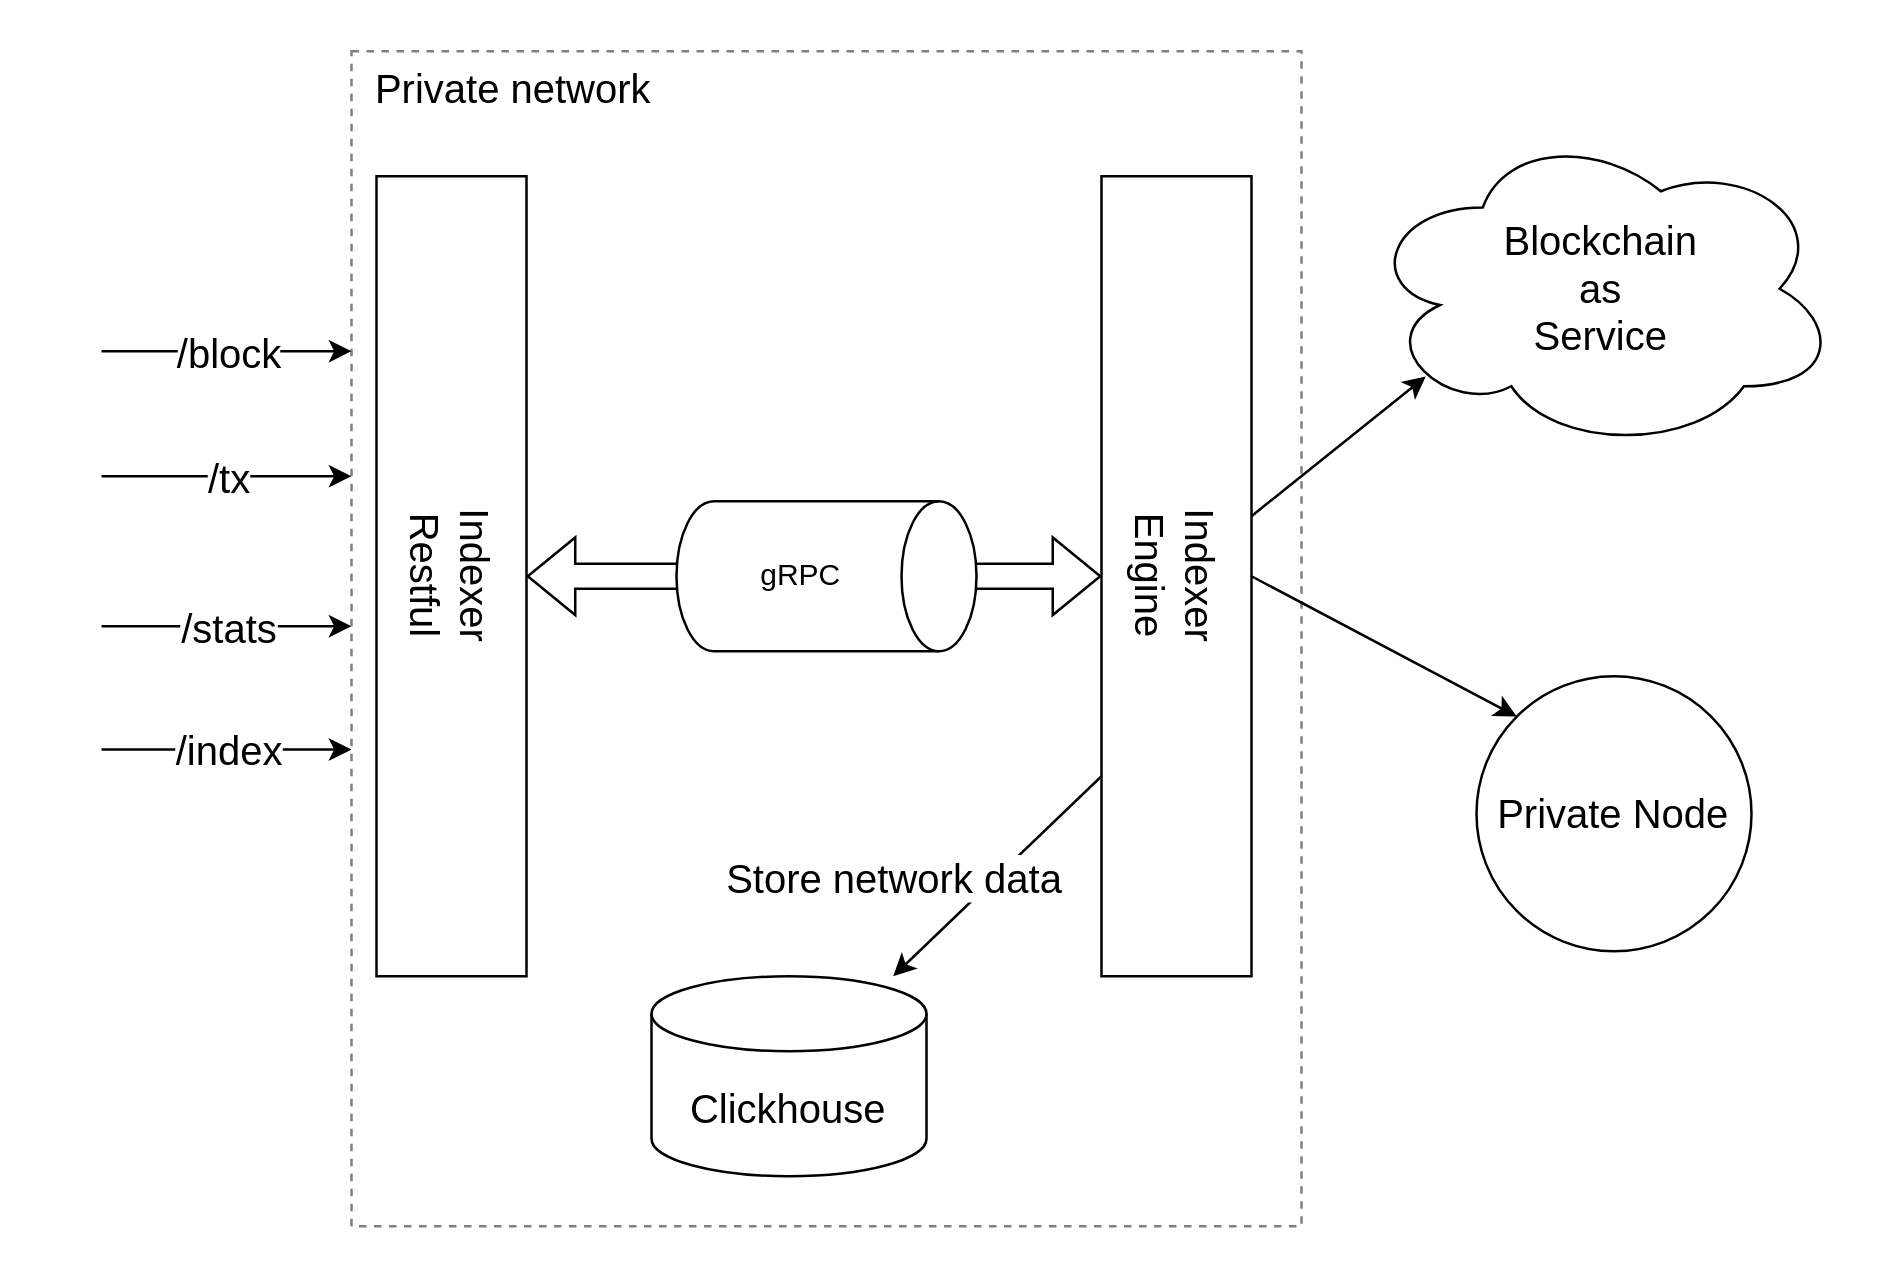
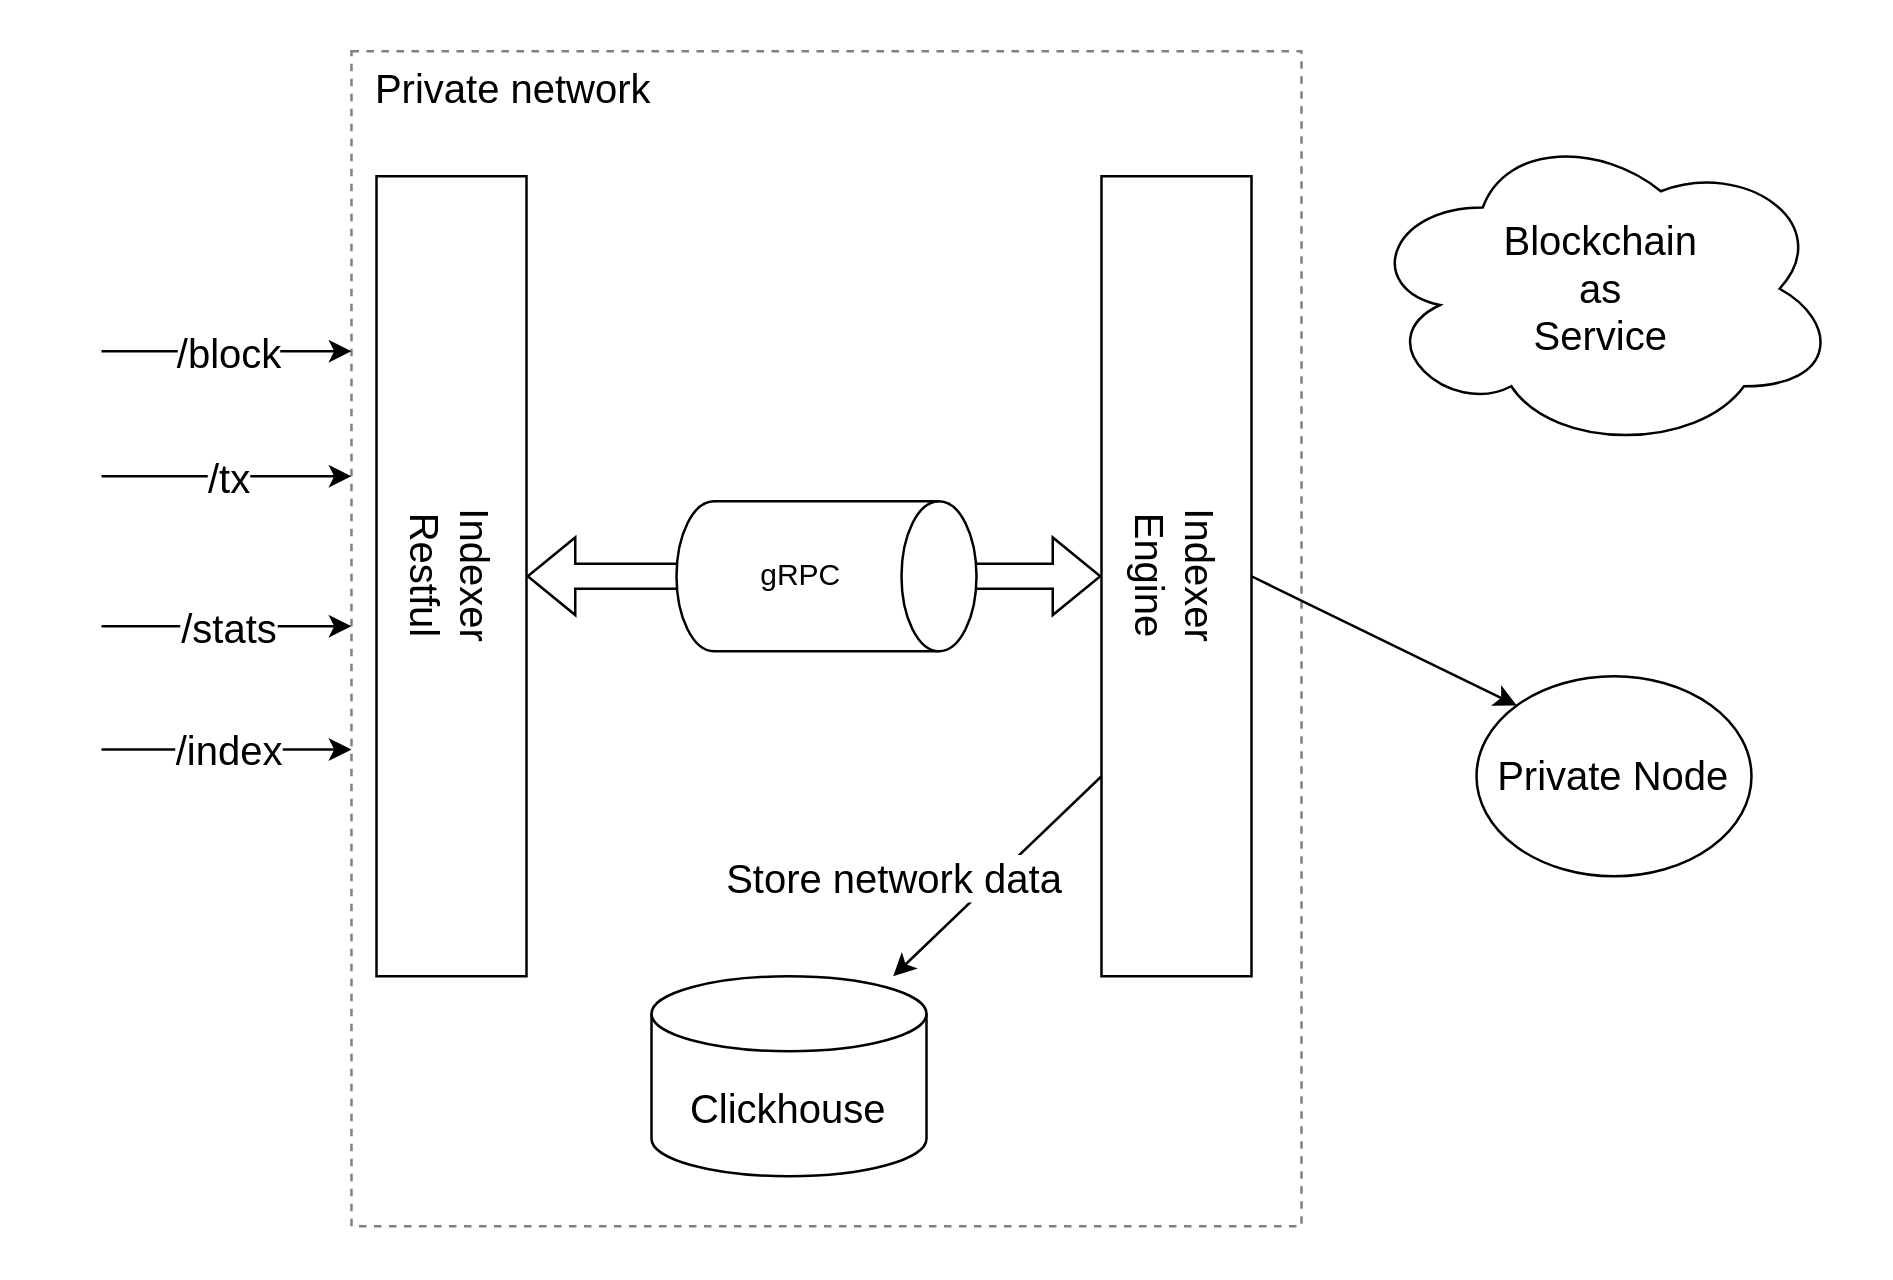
(1332, 452) -> none
(1614, 814) -> (1614, 776)
